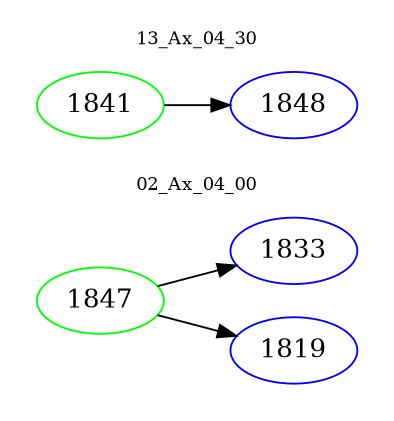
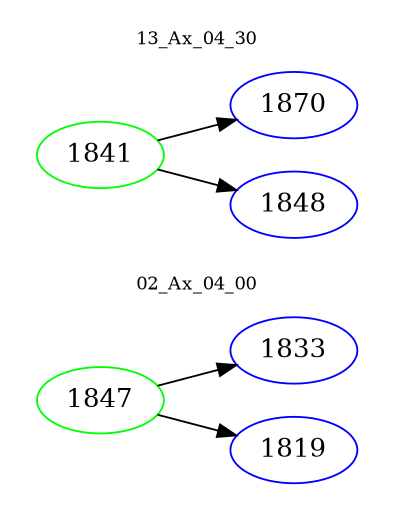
none -> (294, 105)
